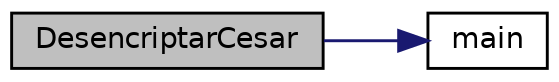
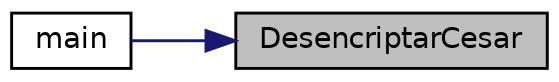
(361, 41) -> (168, 41)
